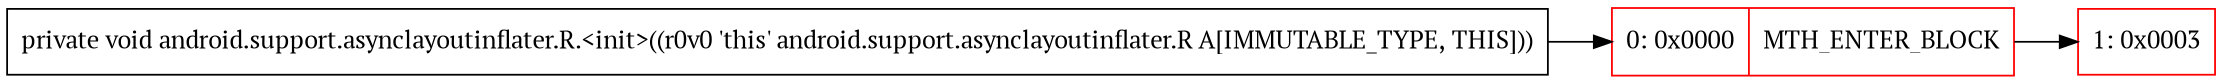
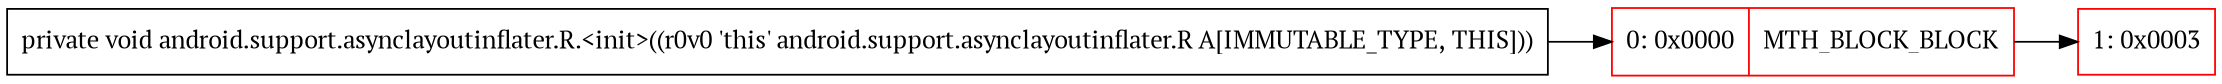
(1881, 41) -> (1881, 41)
